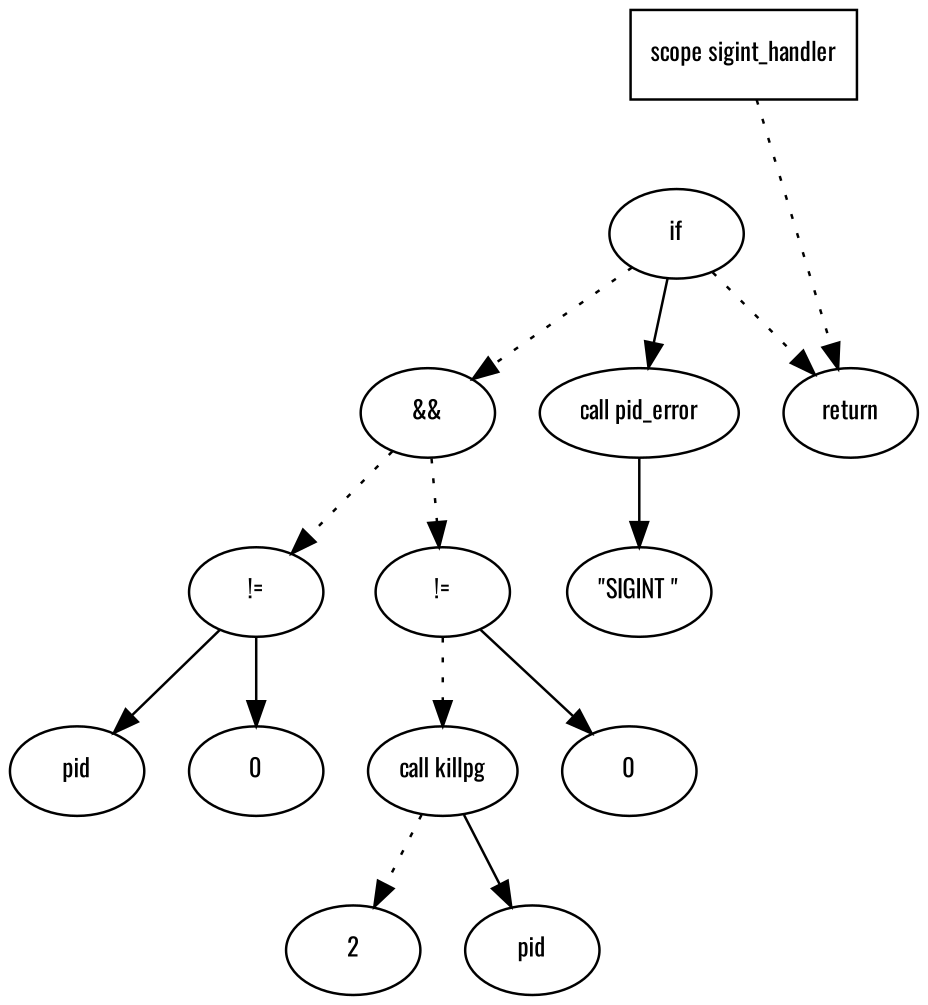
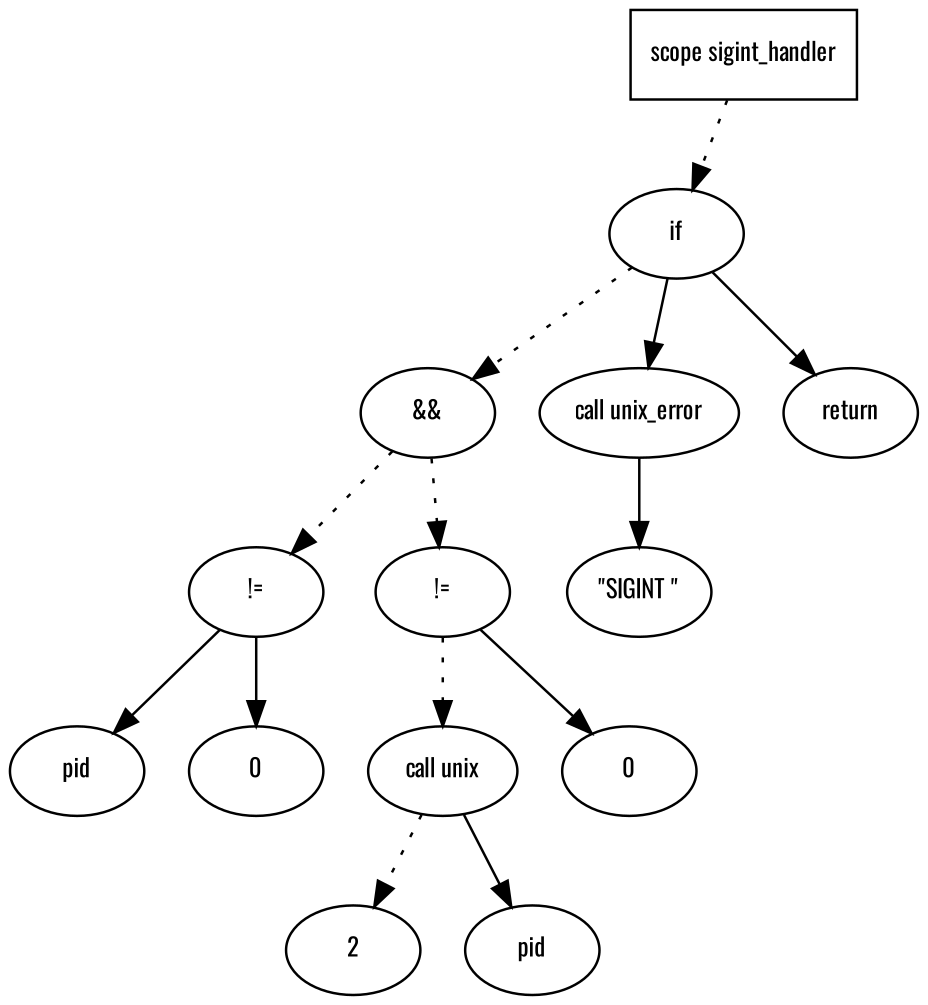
(794, 222) -> (714, 133)
(755, 314) -> (755, 314)
(639, 413) -> (639, 413)
(443, 771) -> (443, 771)
